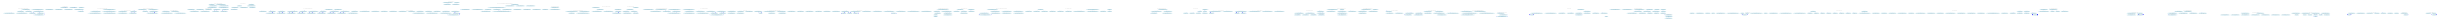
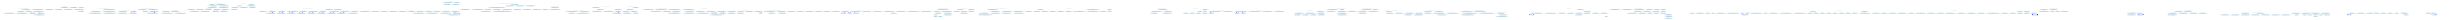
none -> (940, 17)
